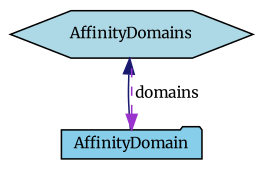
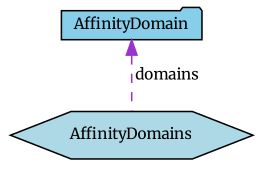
(129, 102) -> none
